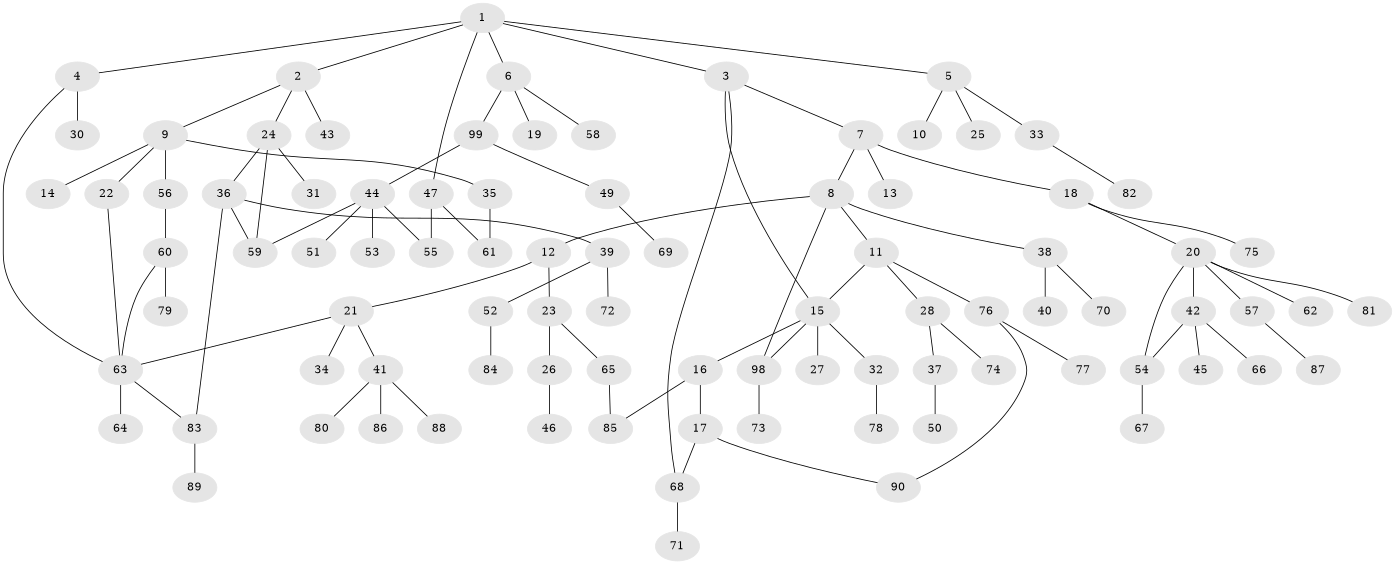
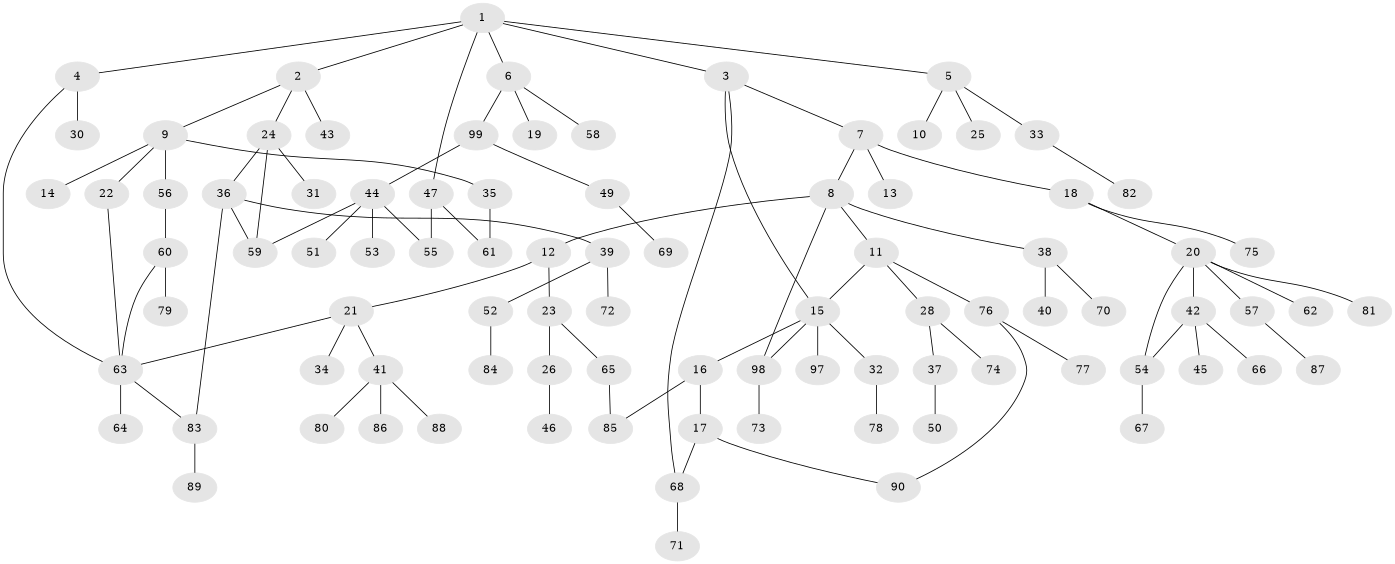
(818, 370) -> (818, 370)
